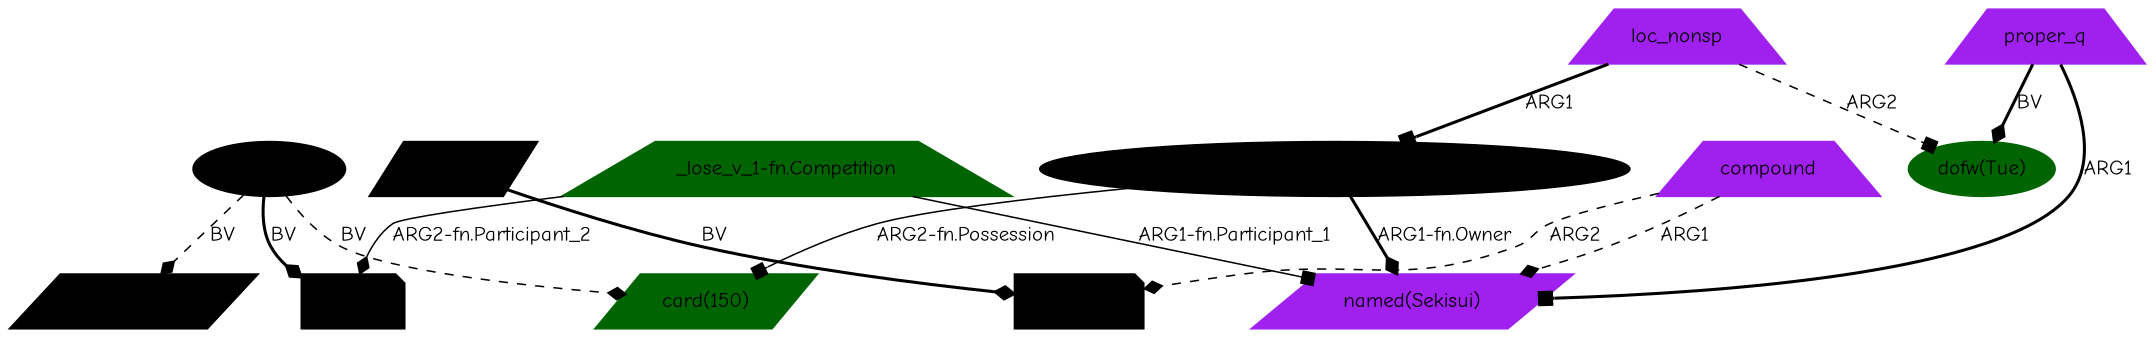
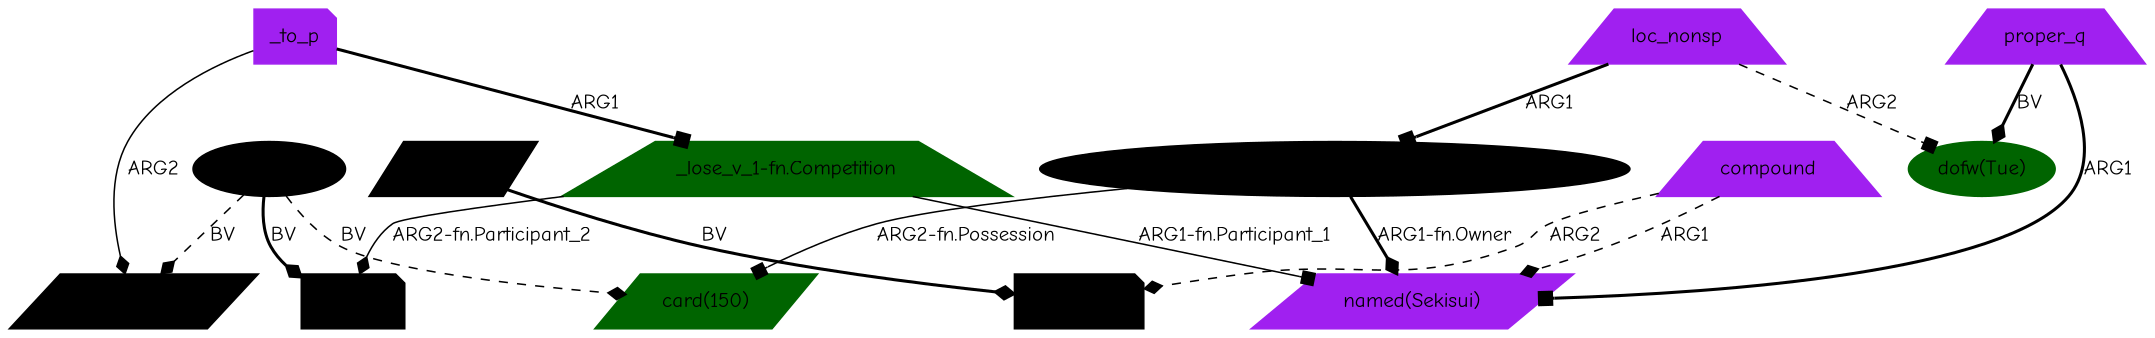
none -> (295, 37)
